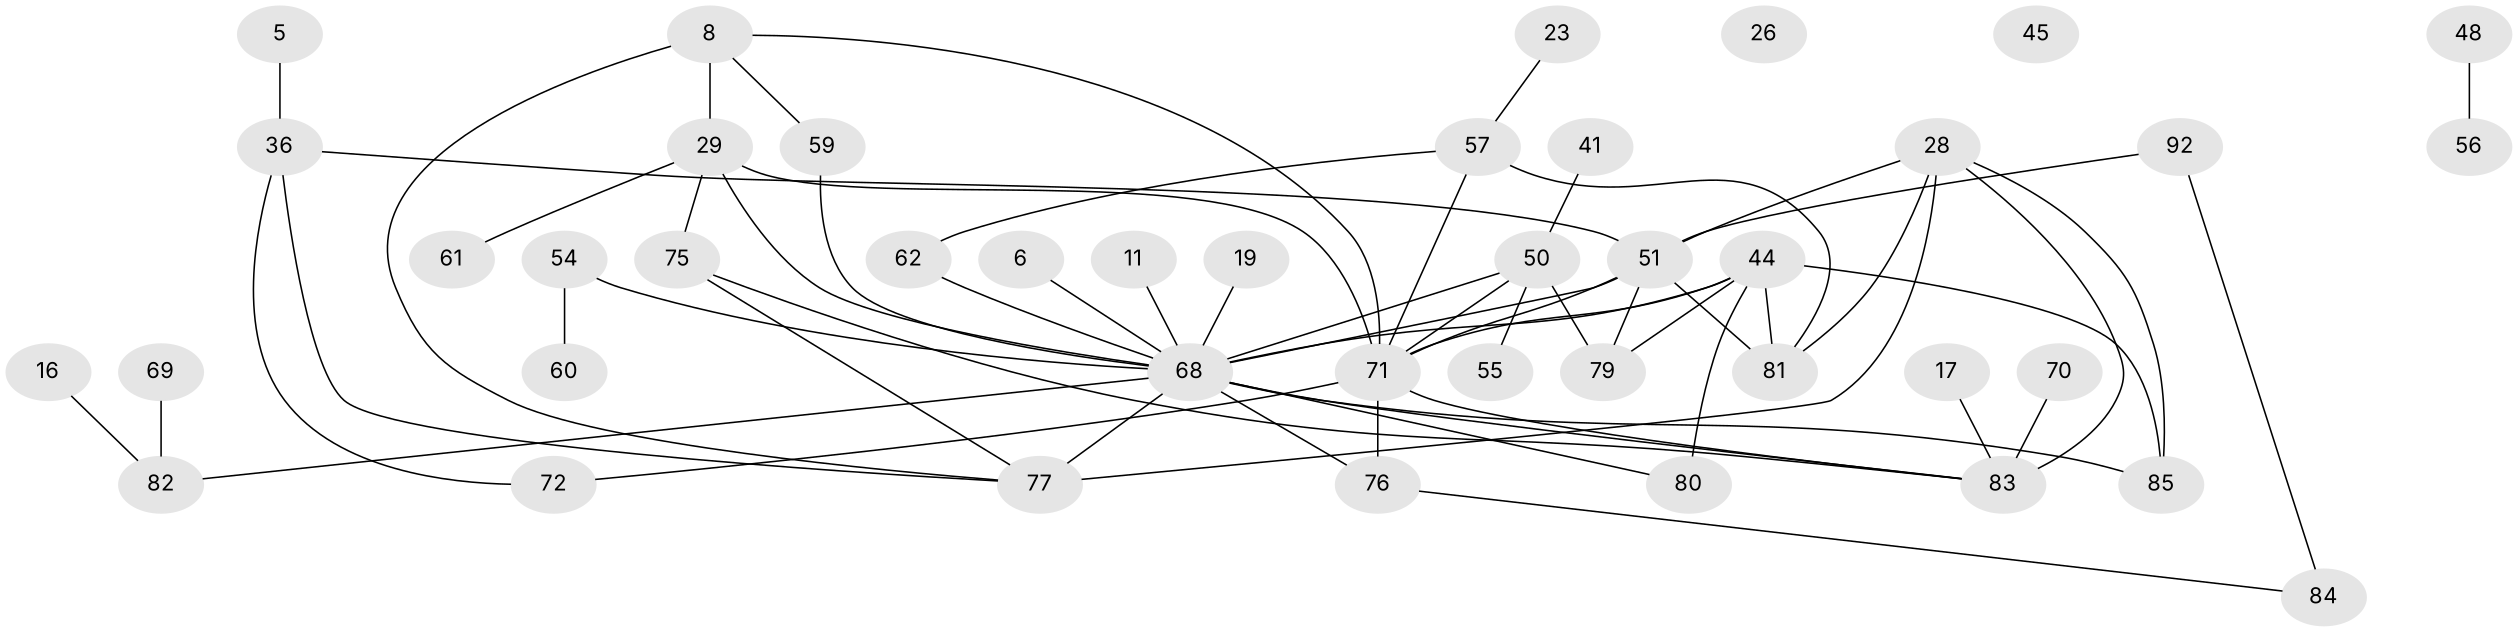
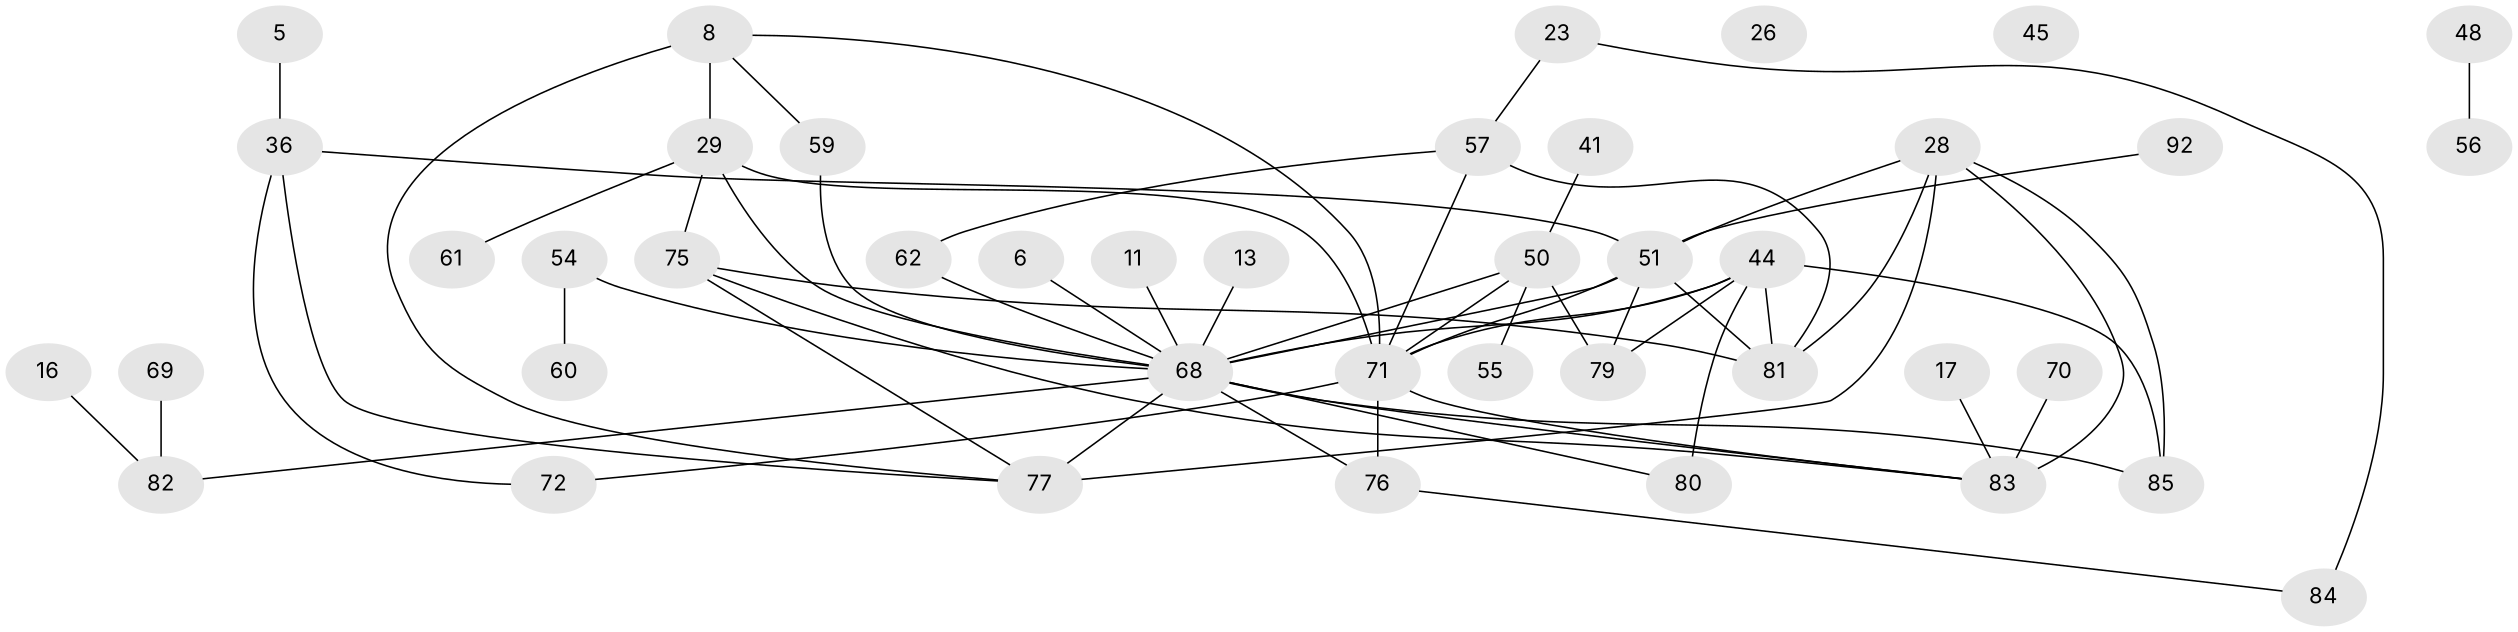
(1246, 260) -> (1246, 260)
none -> (1202, 310)
(2252, 372) -> (2185, 98)
